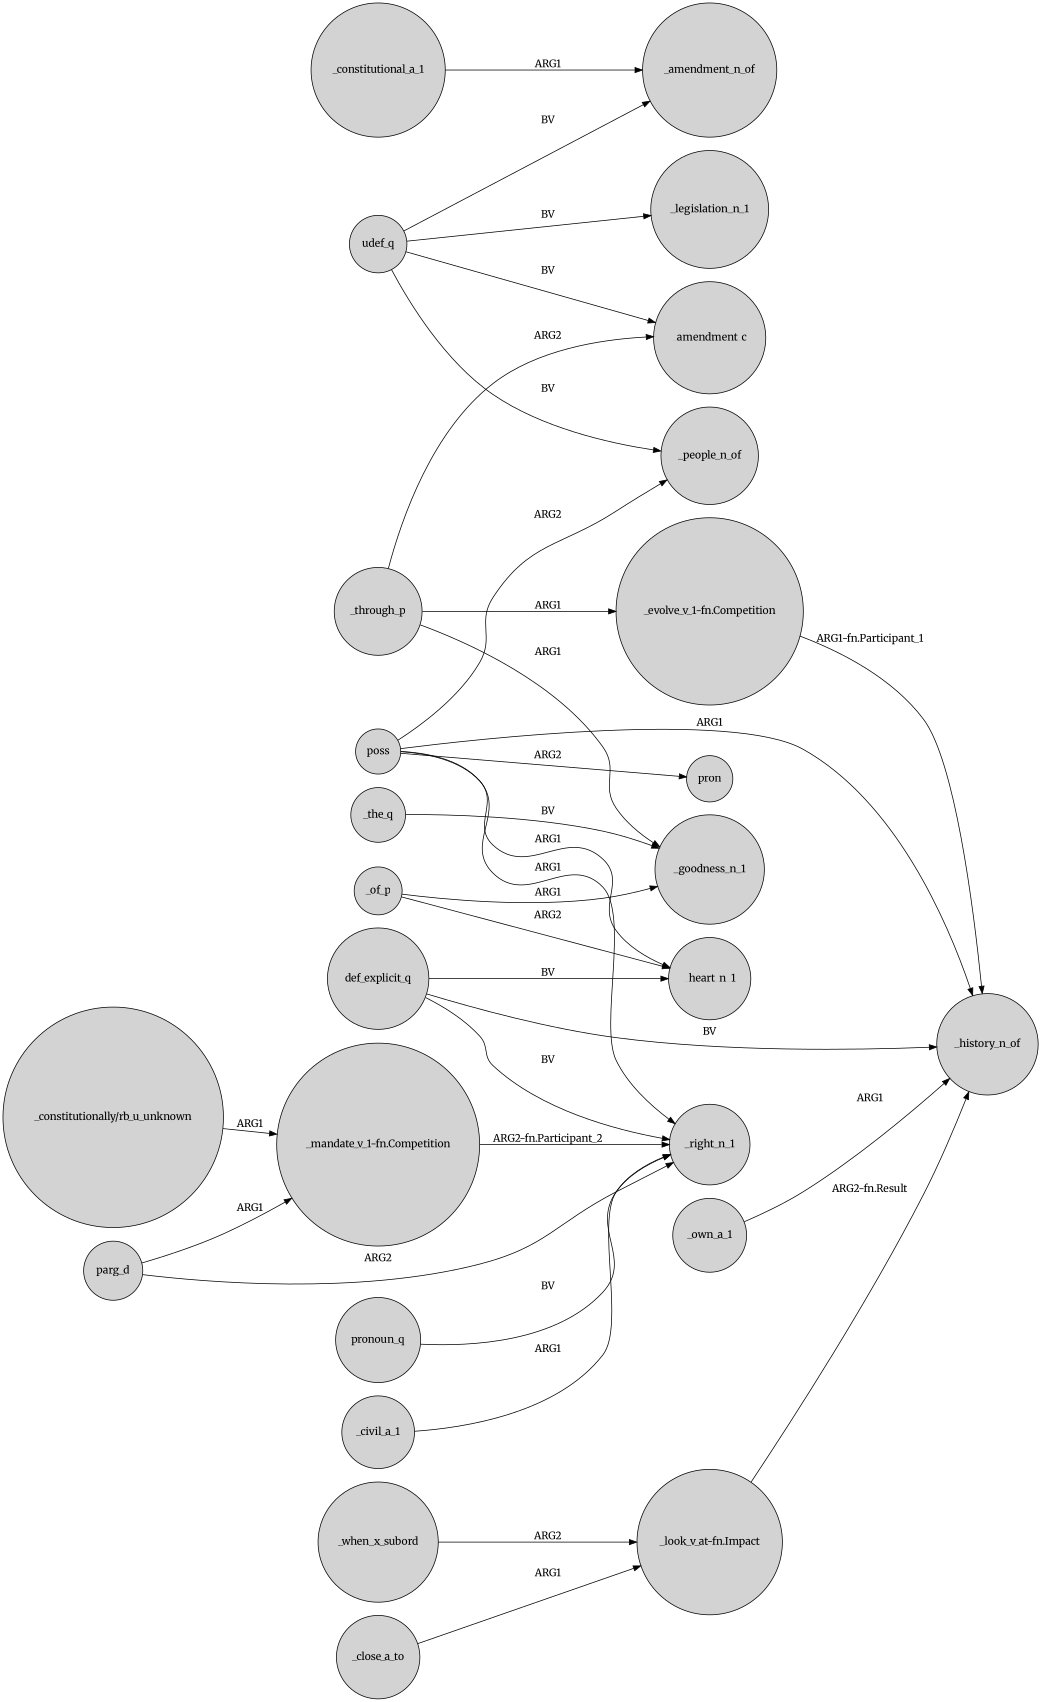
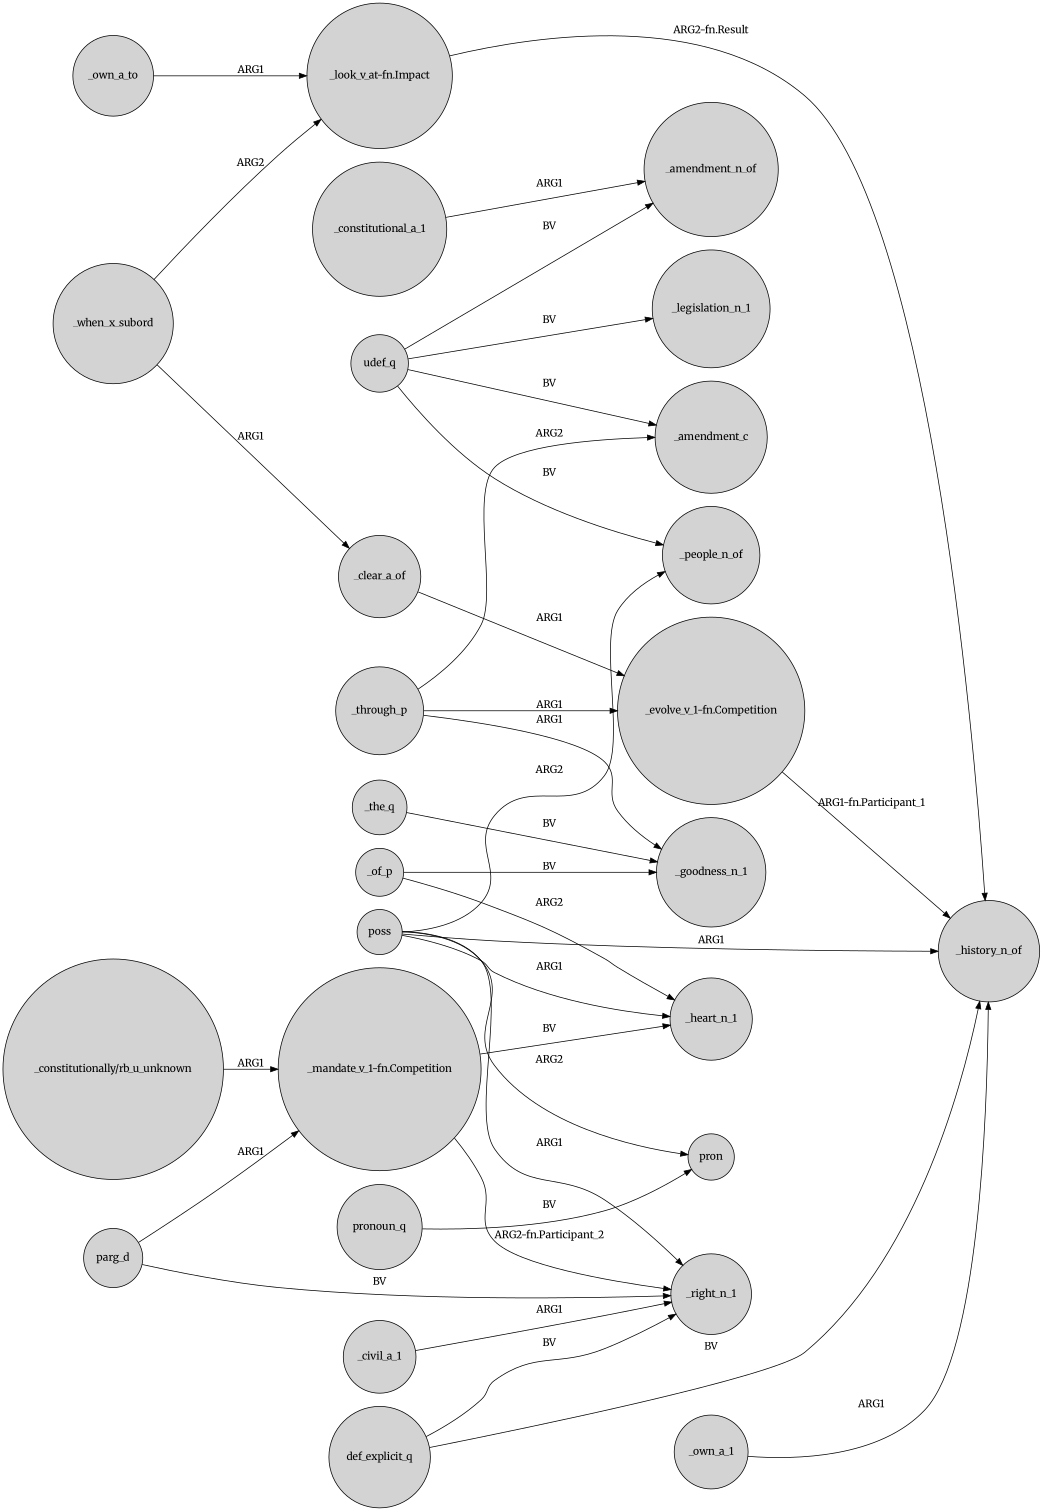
none -> (380, 577)
(548, 893) -> (549, 867)
(545, 979) -> (572, 1040)
(378, 1259) -> (380, 1282)
(591, 1302) -> (558, 1221)
(378, 1657) -> (113, 76)
